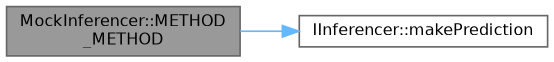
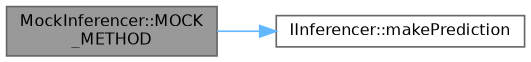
(123, 31) -> (112, 31)
